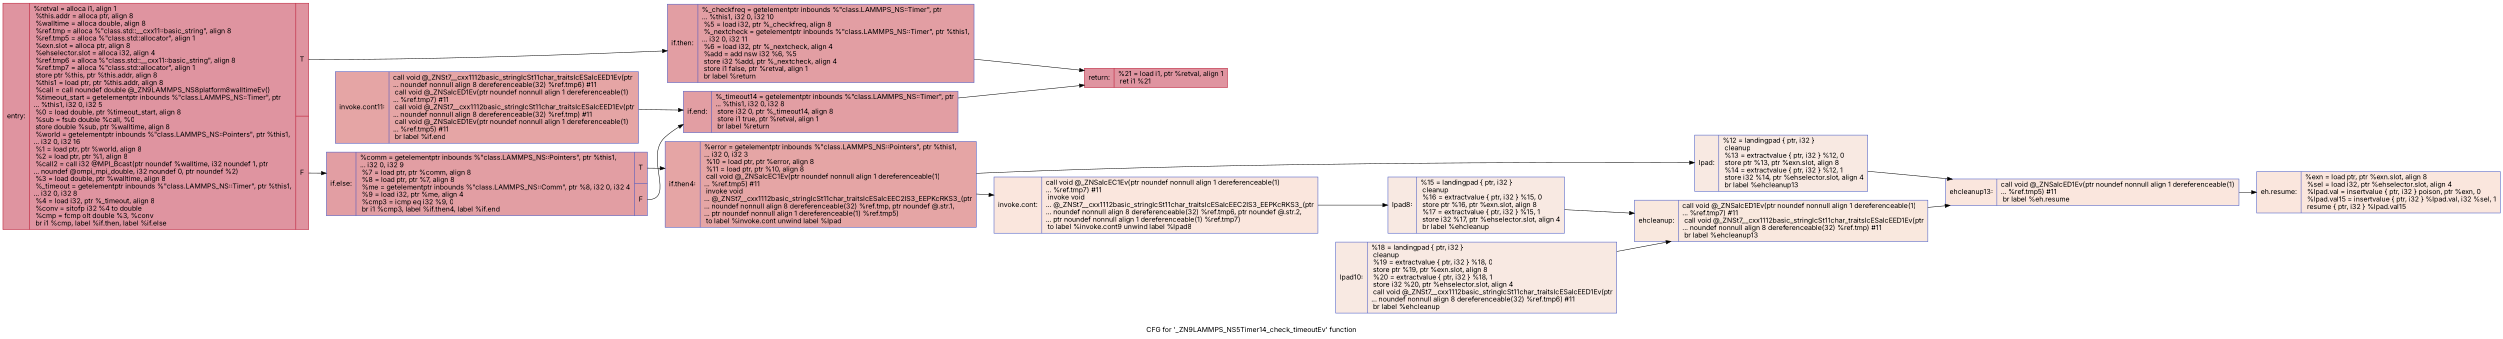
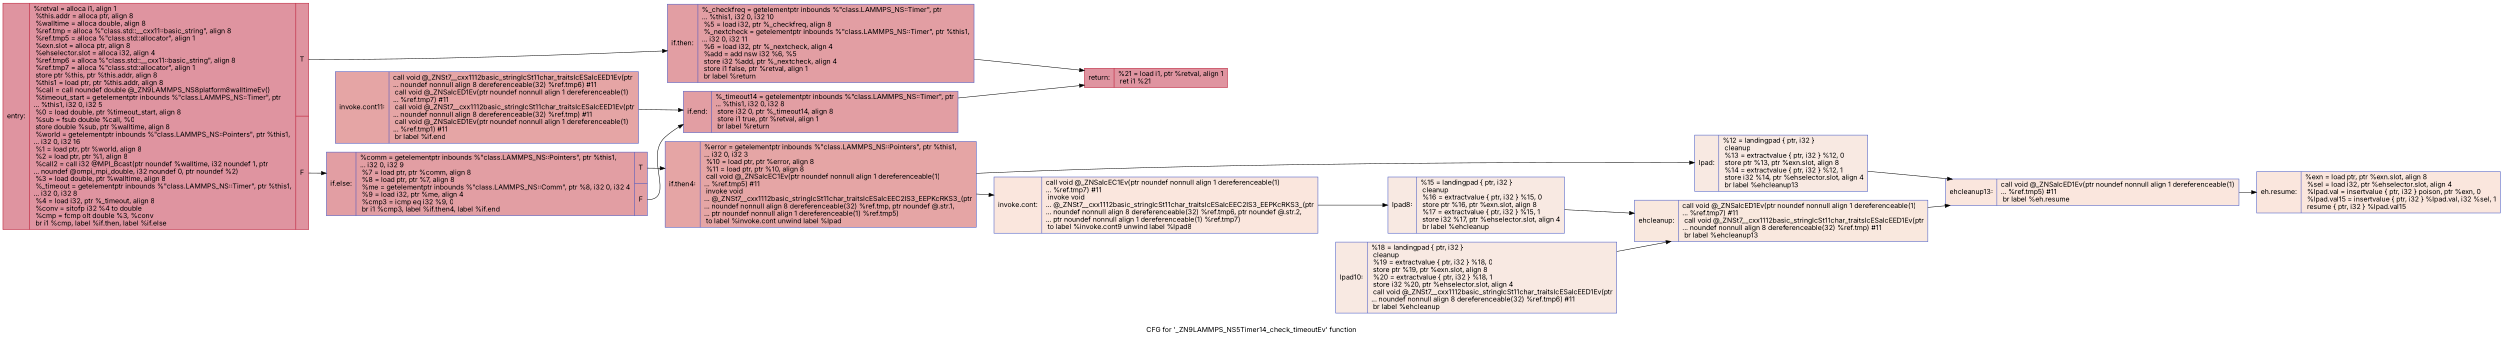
(421, 129) -> (421, 129)
